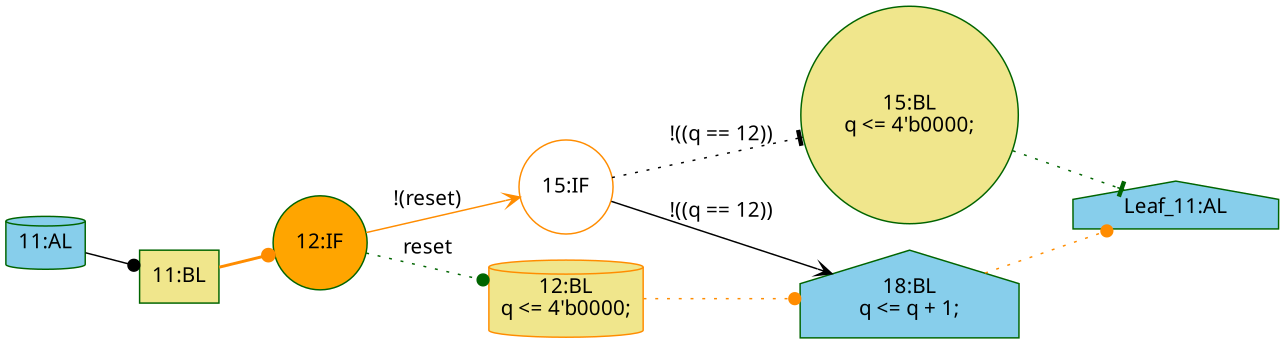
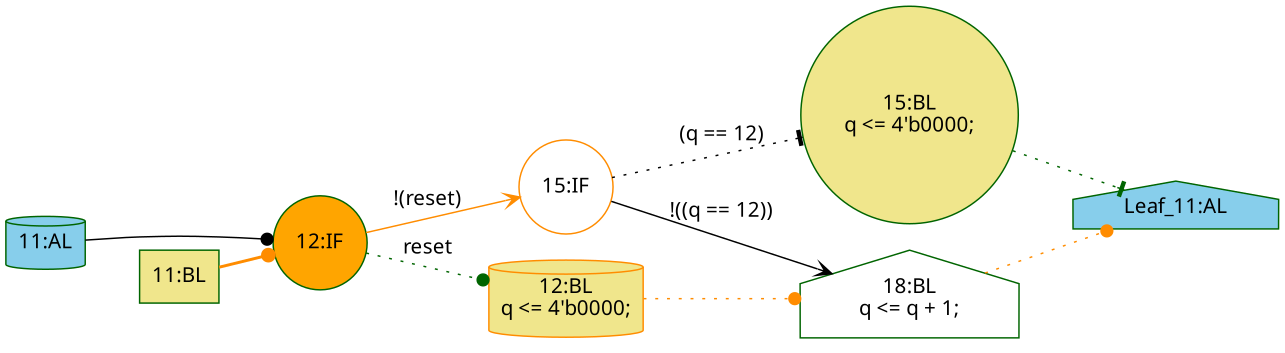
(722, 135) -> (722, 135)
(107, 258) -> (173, 236)
(910, 299) -> (910, 299)
